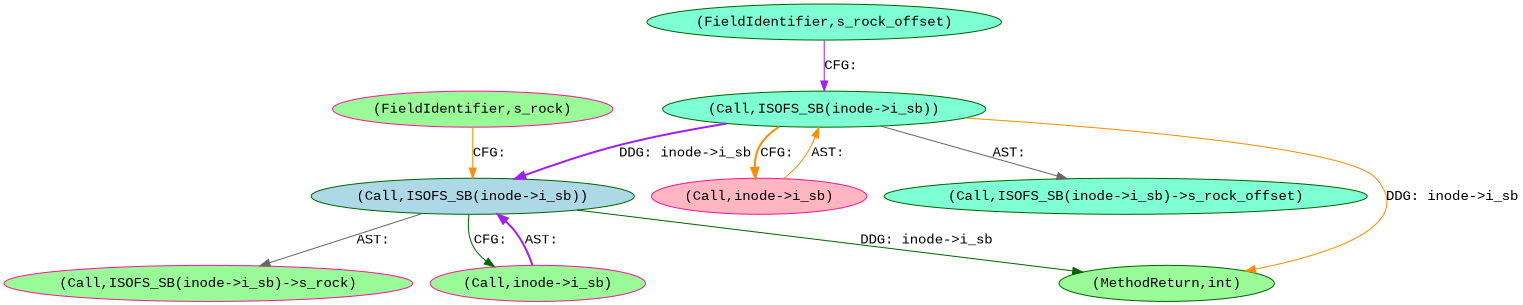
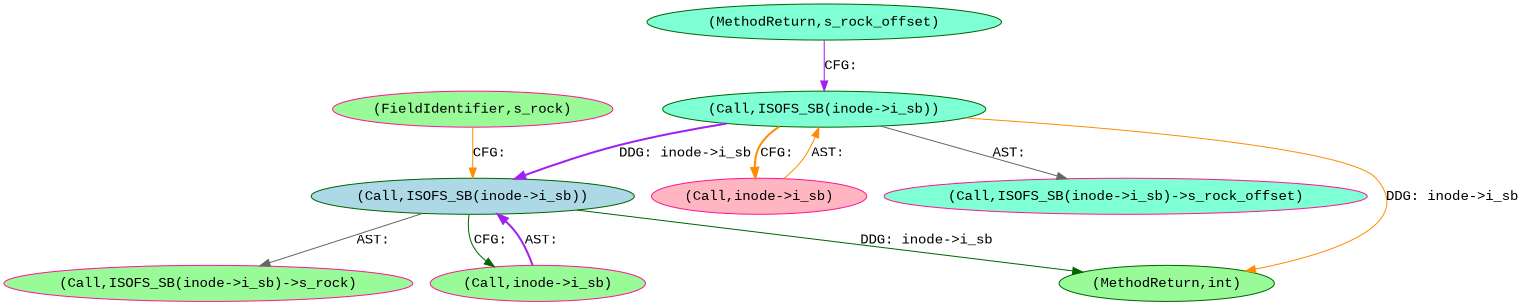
(824, 22) -> (824, 22)
(1126, 196) -> (1126, 196)
